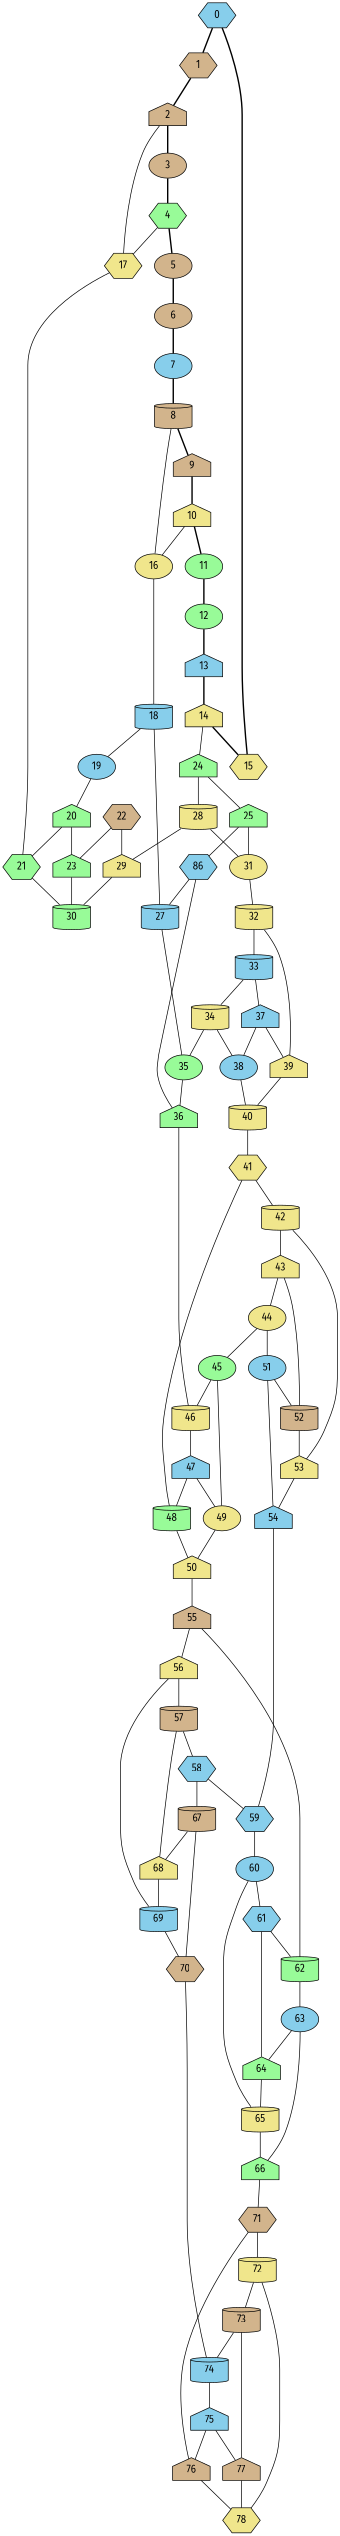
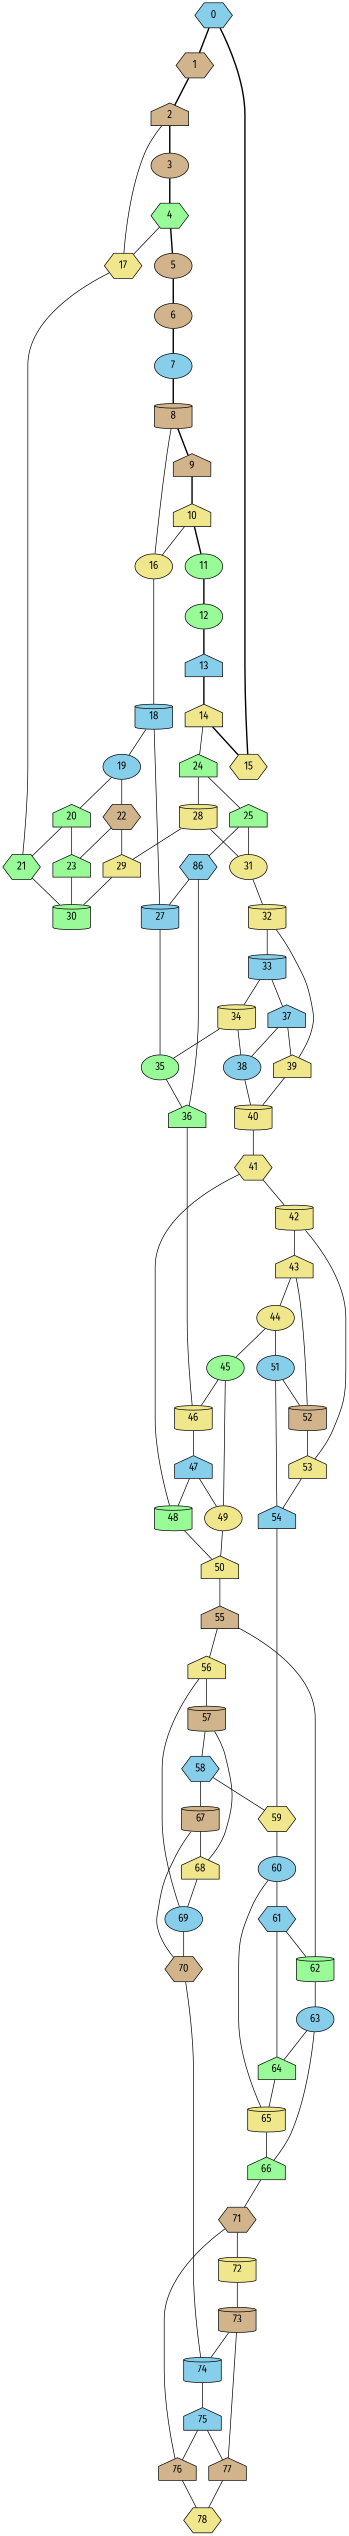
none -> (122, 792)
(255, 1819) -> (277, 1819)
(159, 1919) -> (184, 1919)
(280, 2397) -> none
